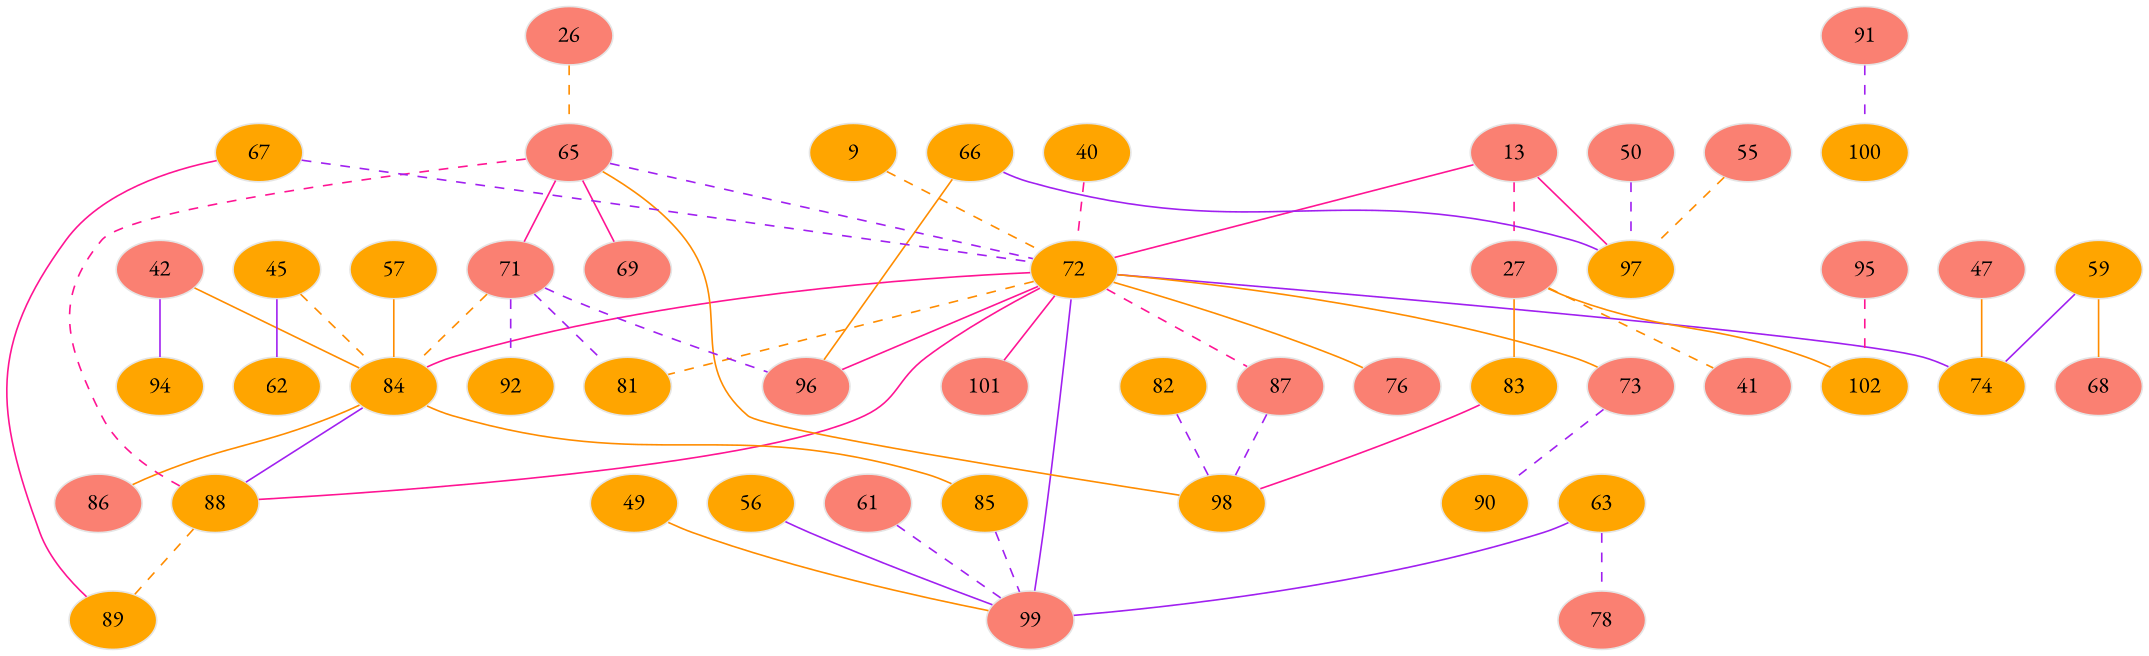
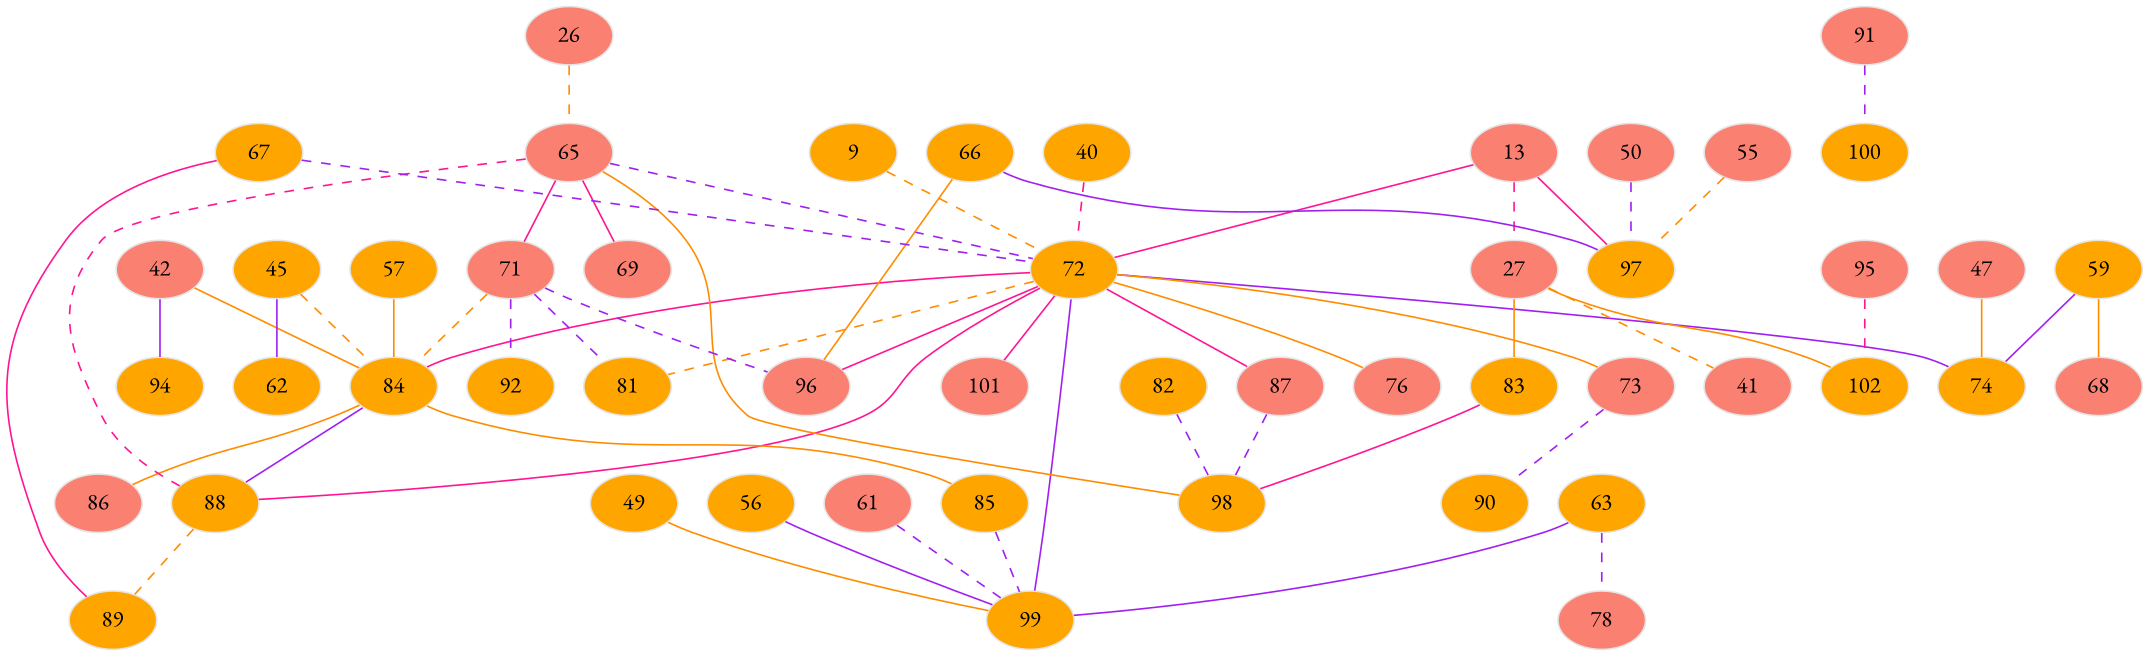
(1177, 328) -> (1177, 328)
(1030, 620) -> (1030, 620)
